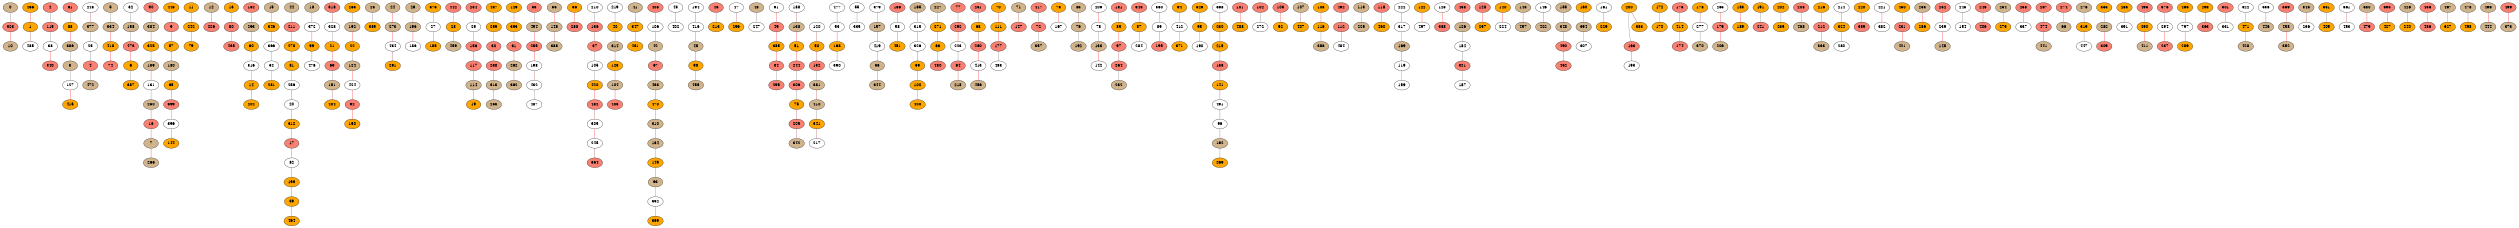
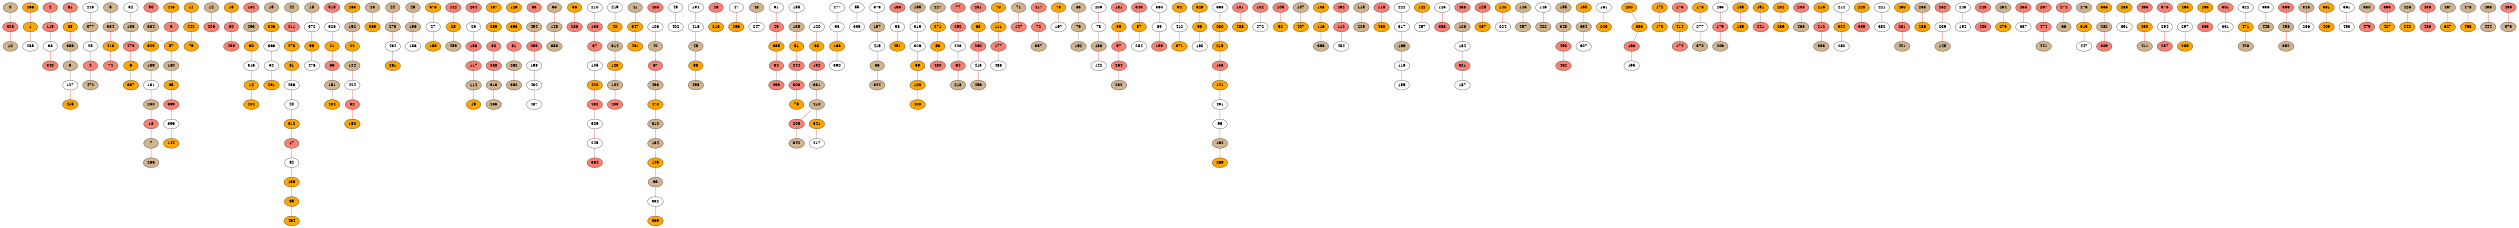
(696, 17) -> (696, 17)
(1629, 27) -> (1636, 37)
(2185, 27) -> (2185, 27)
(797, 114) -> (807, 114)
